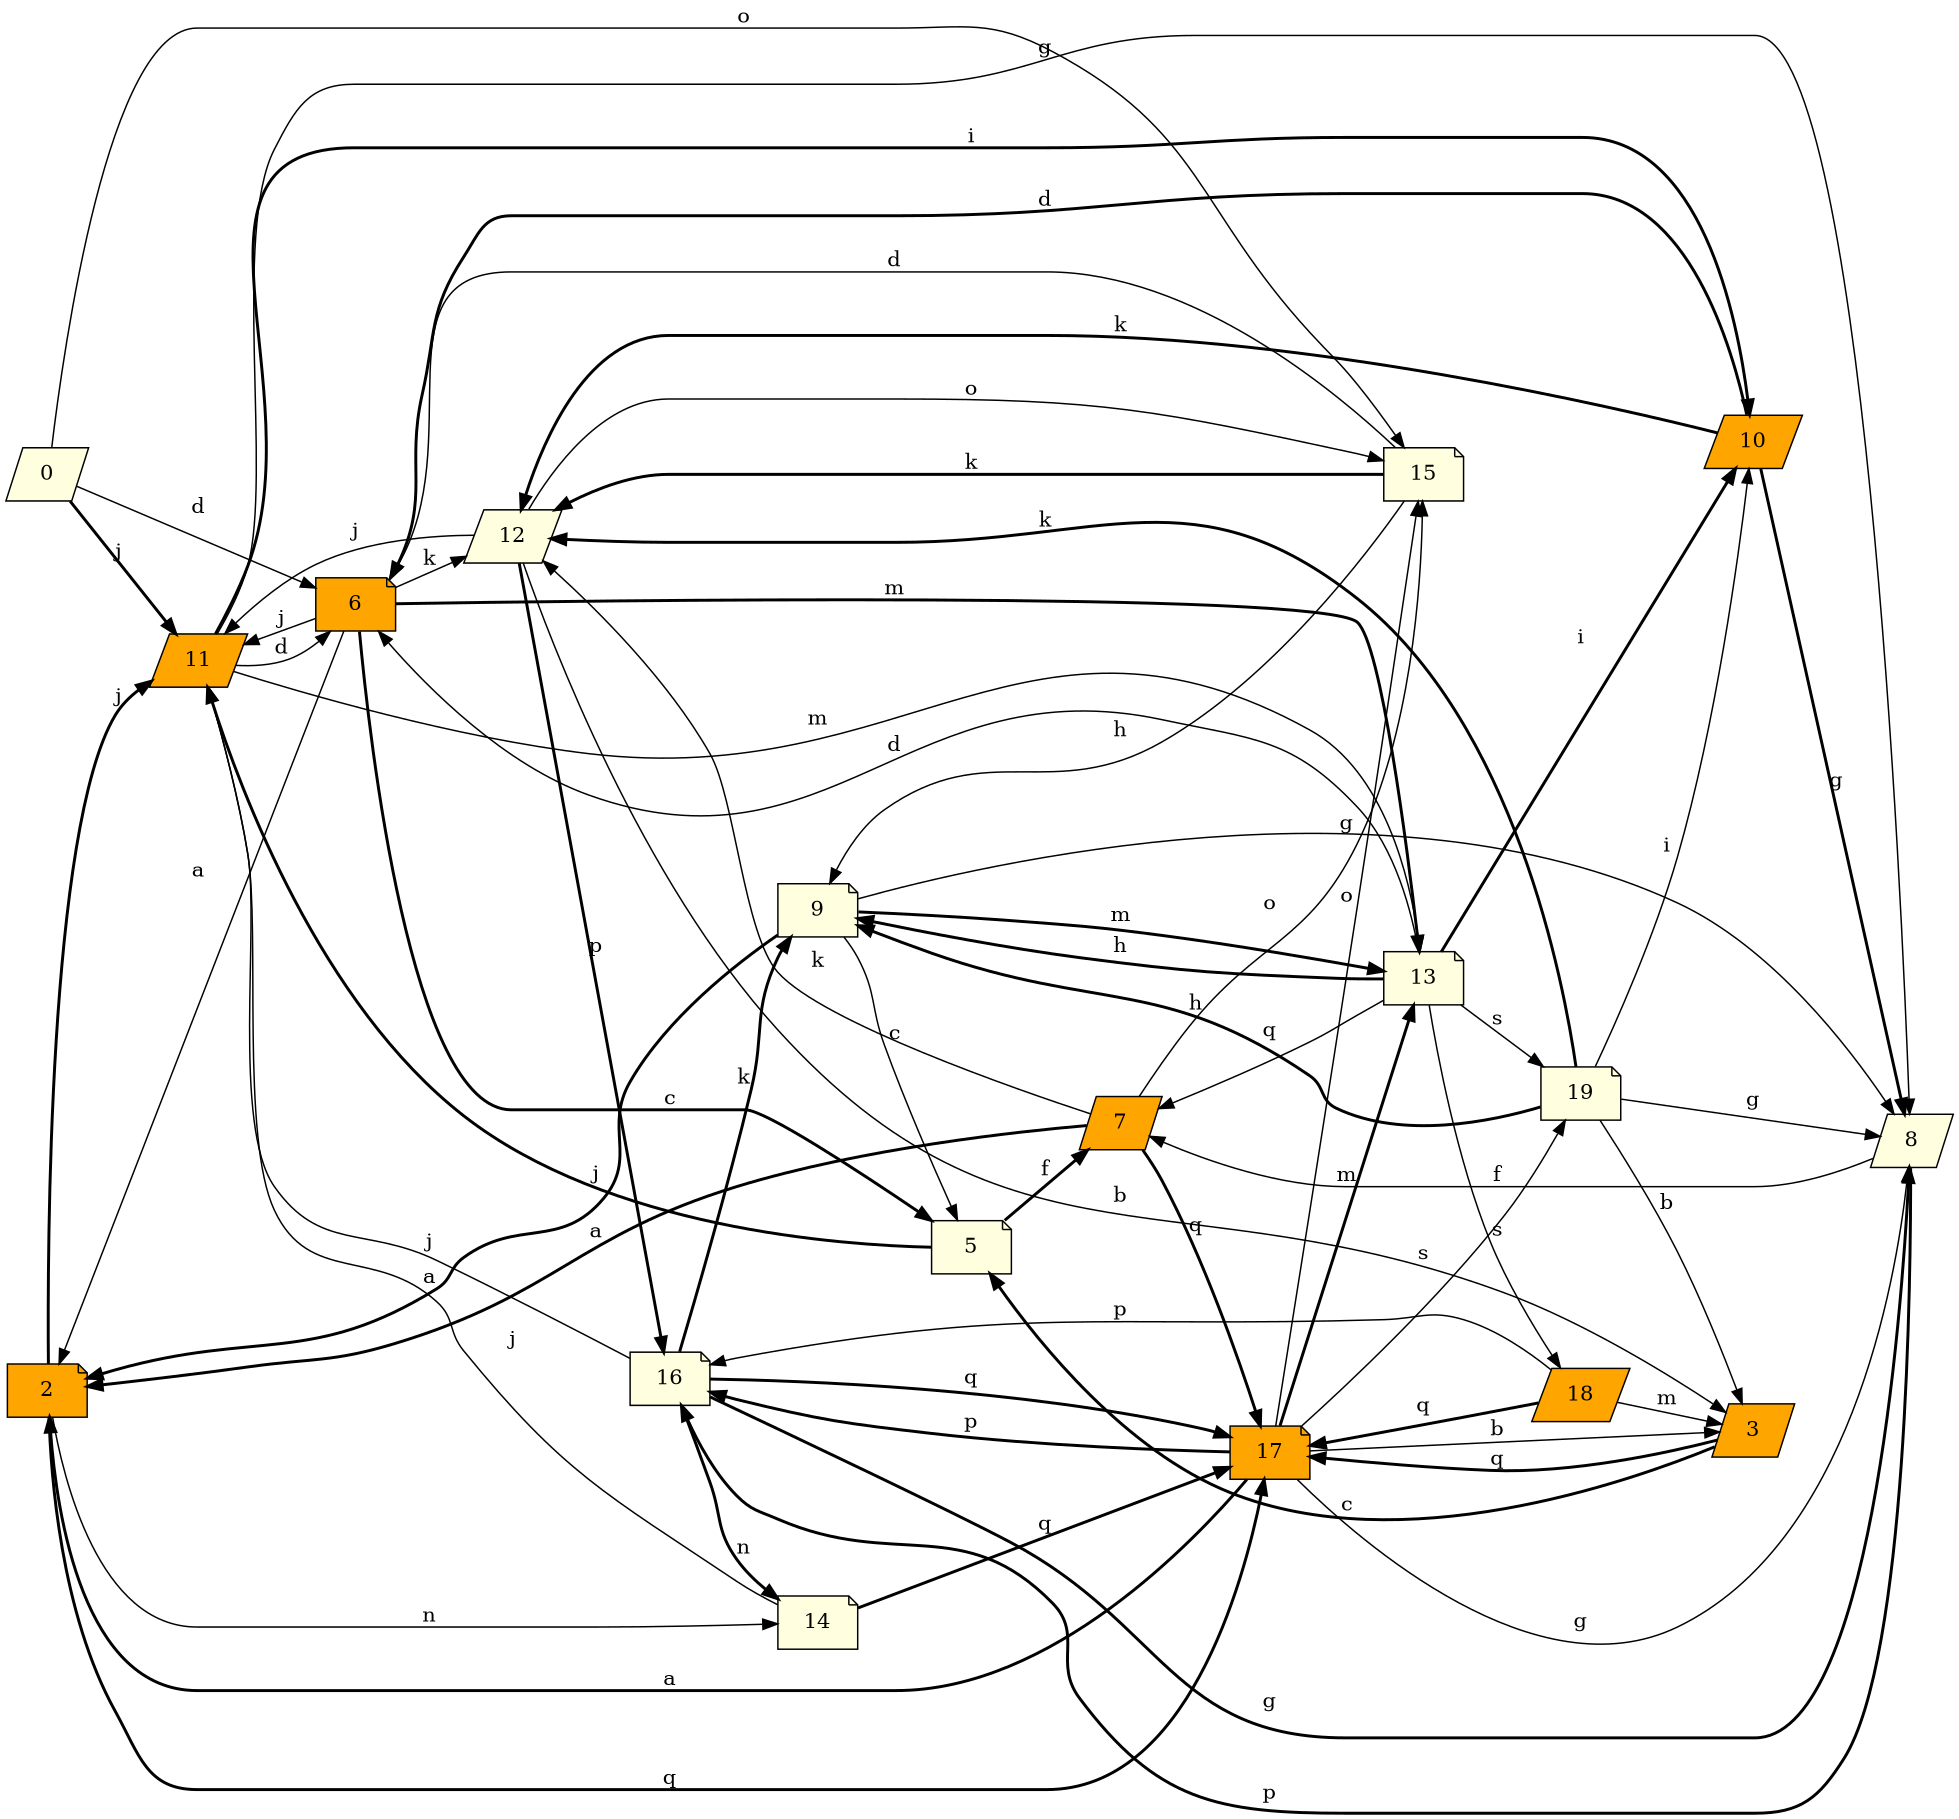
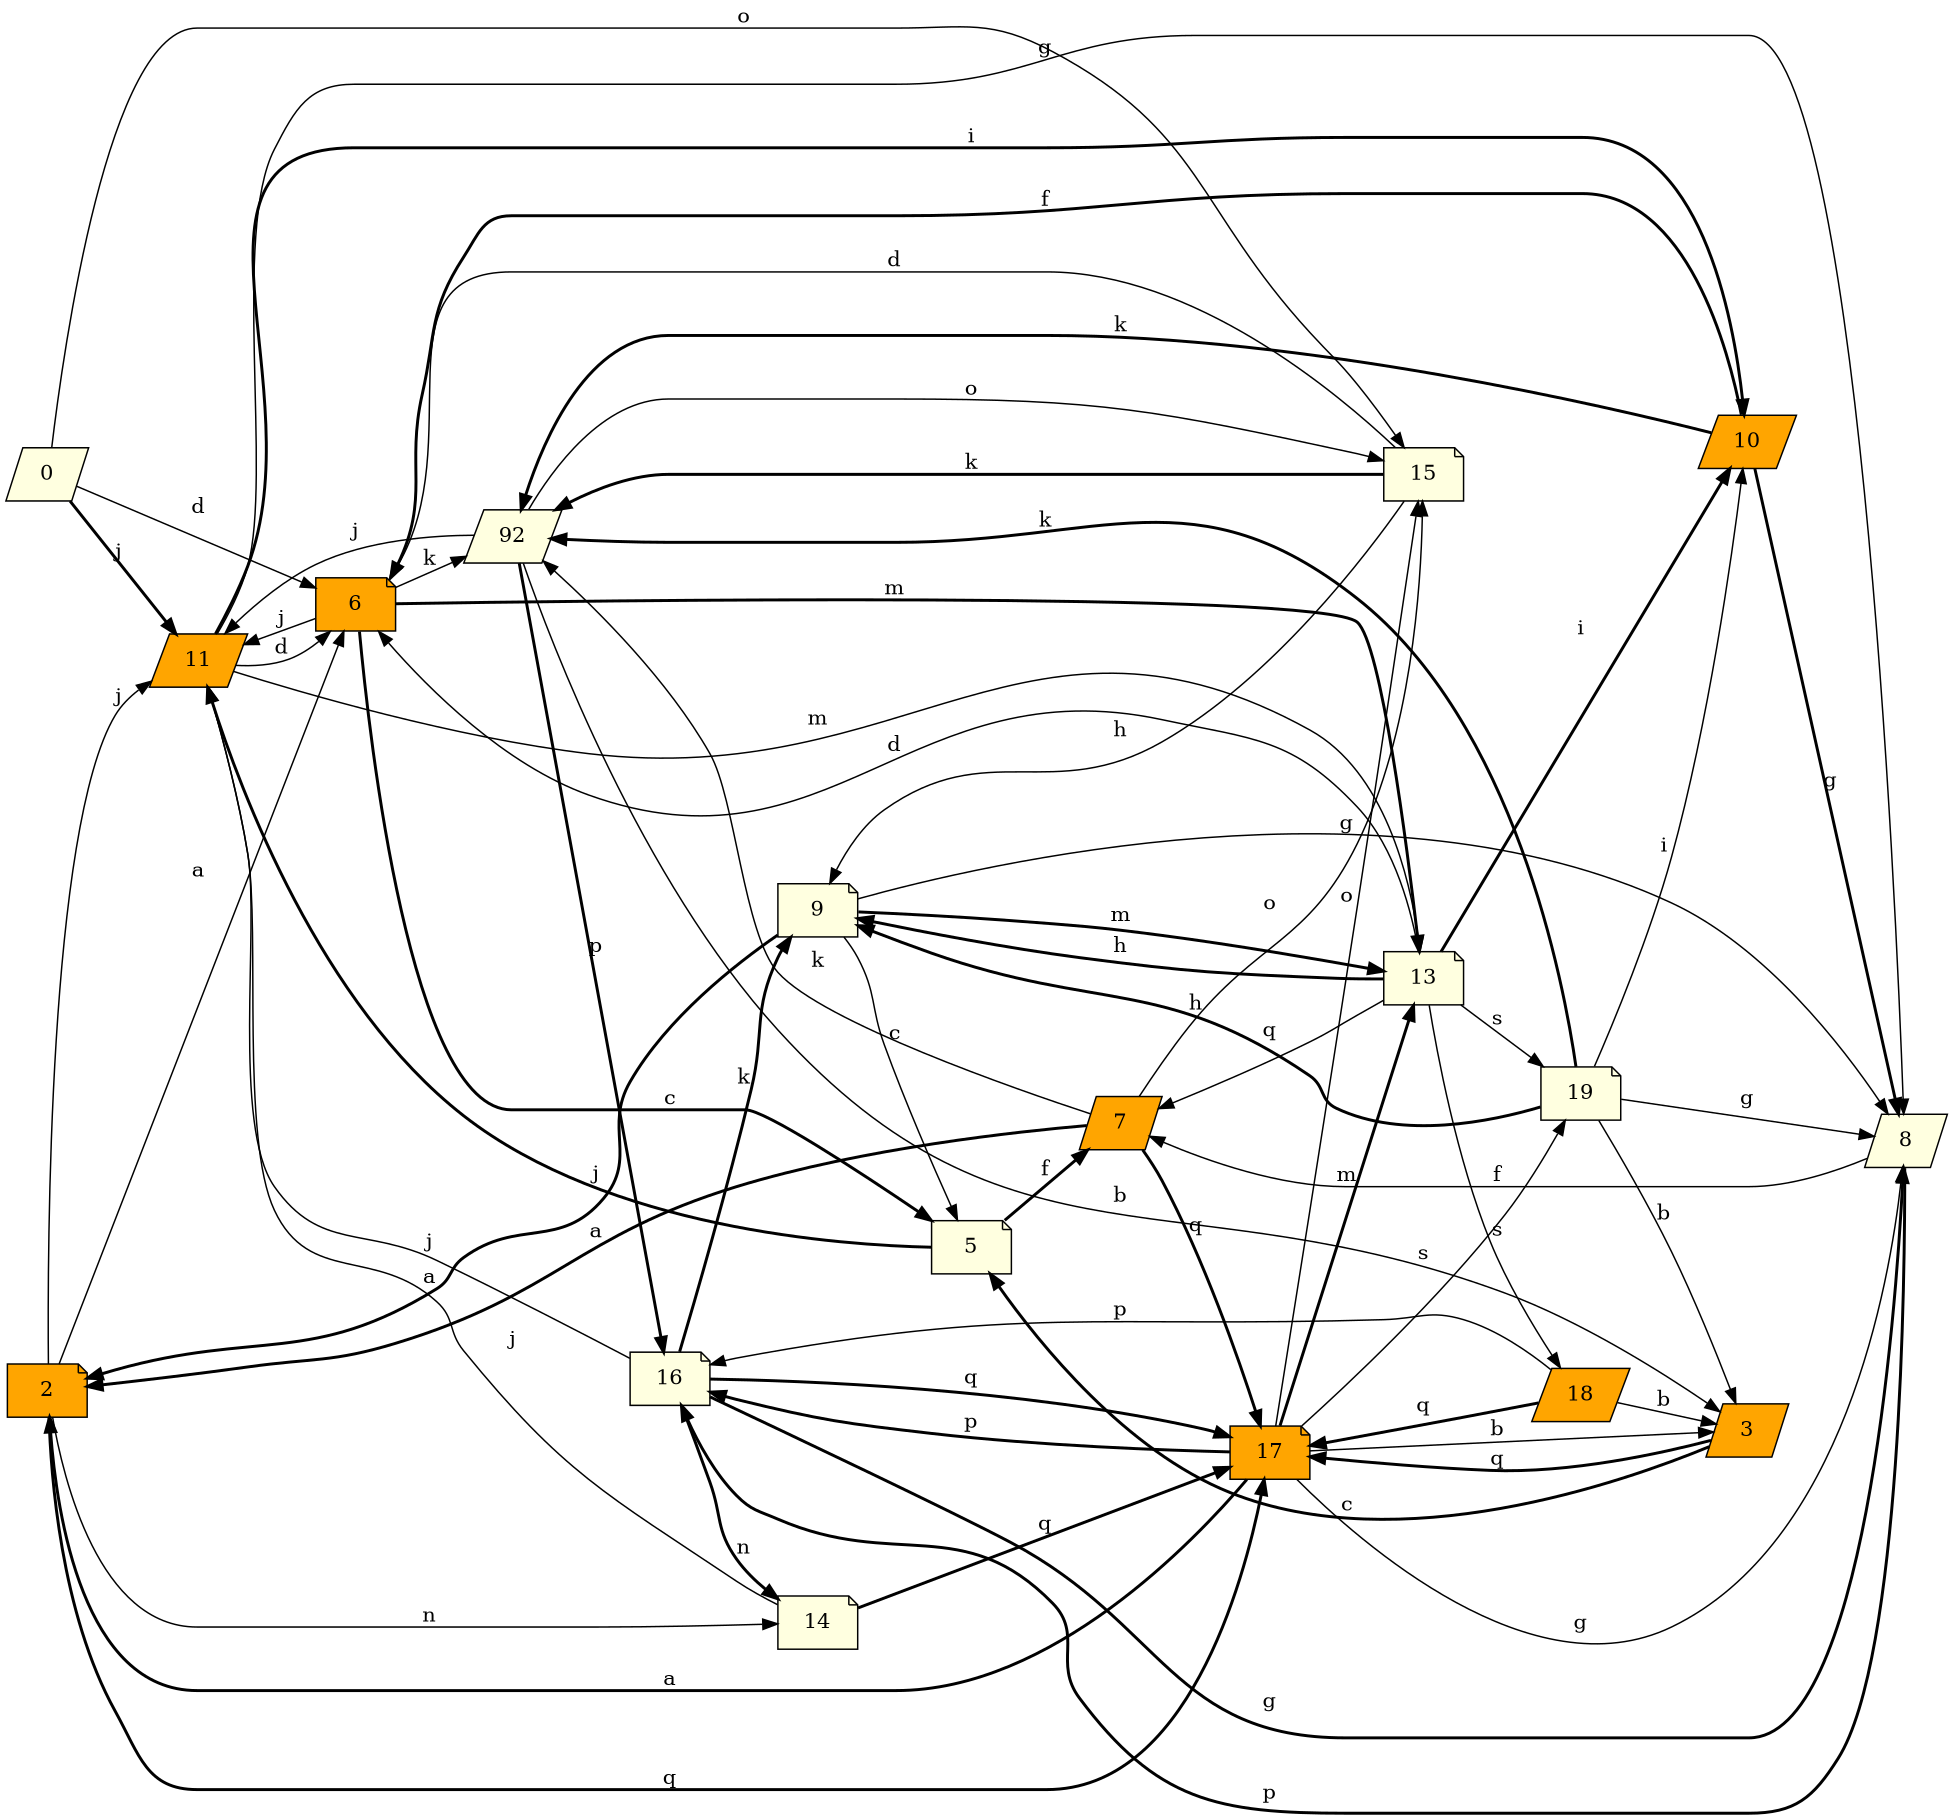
(1045, 200) -> (1045, 200)
(513, 536) -> (513, 536)
(204, 990) -> (199, 1005)
(58, 1019) -> (58, 1019)
(1667, 1399) -> (1664, 1400)
